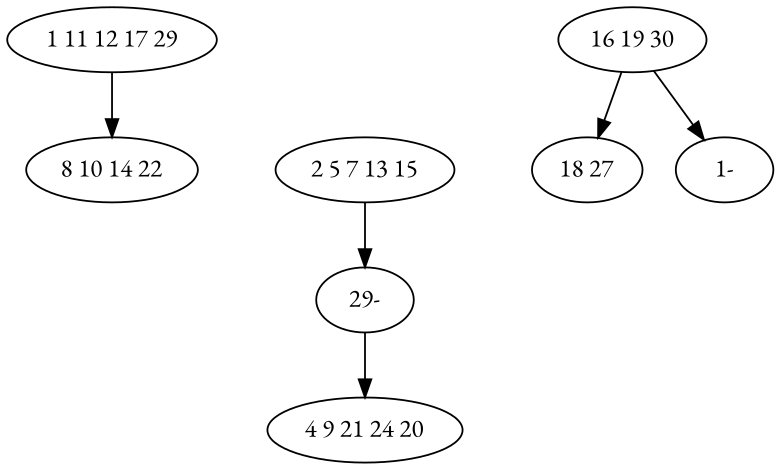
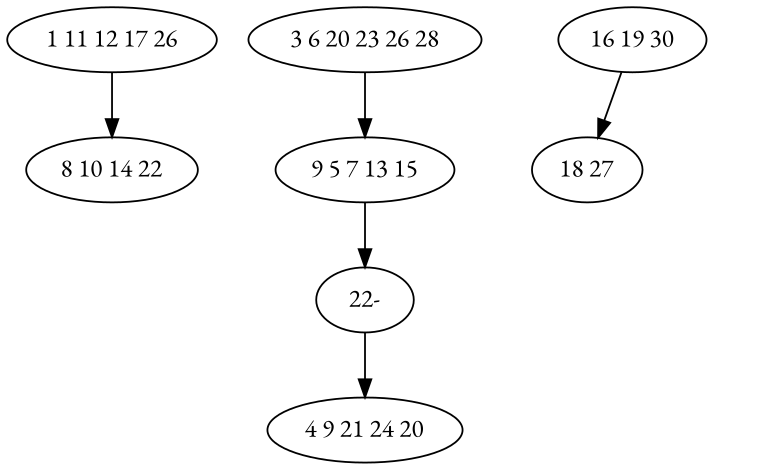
(112, 40) -> (112, 40)
none -> (365, 40)
(365, 170) -> (365, 170)
(725, 170) -> none
(365, 300) -> (365, 300)
